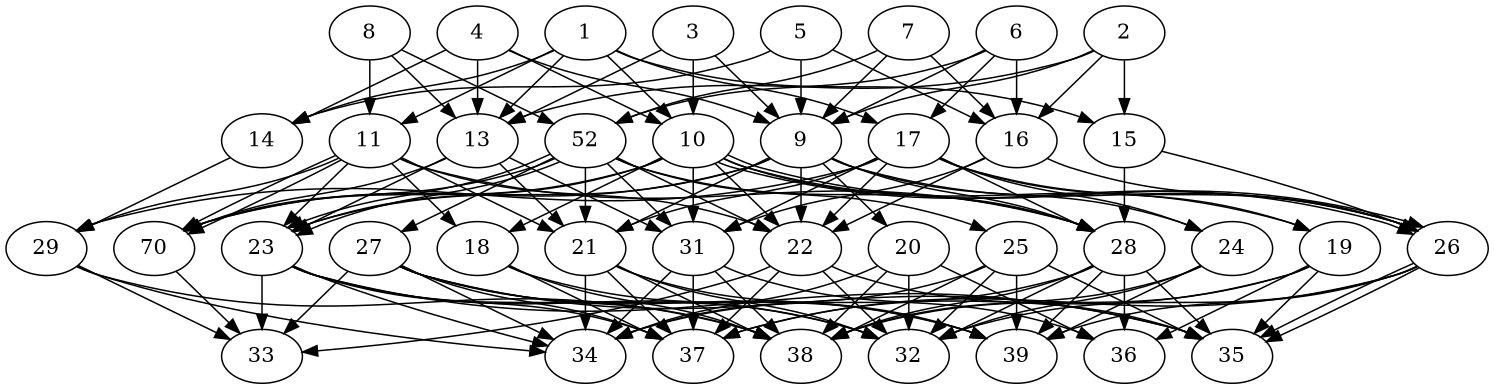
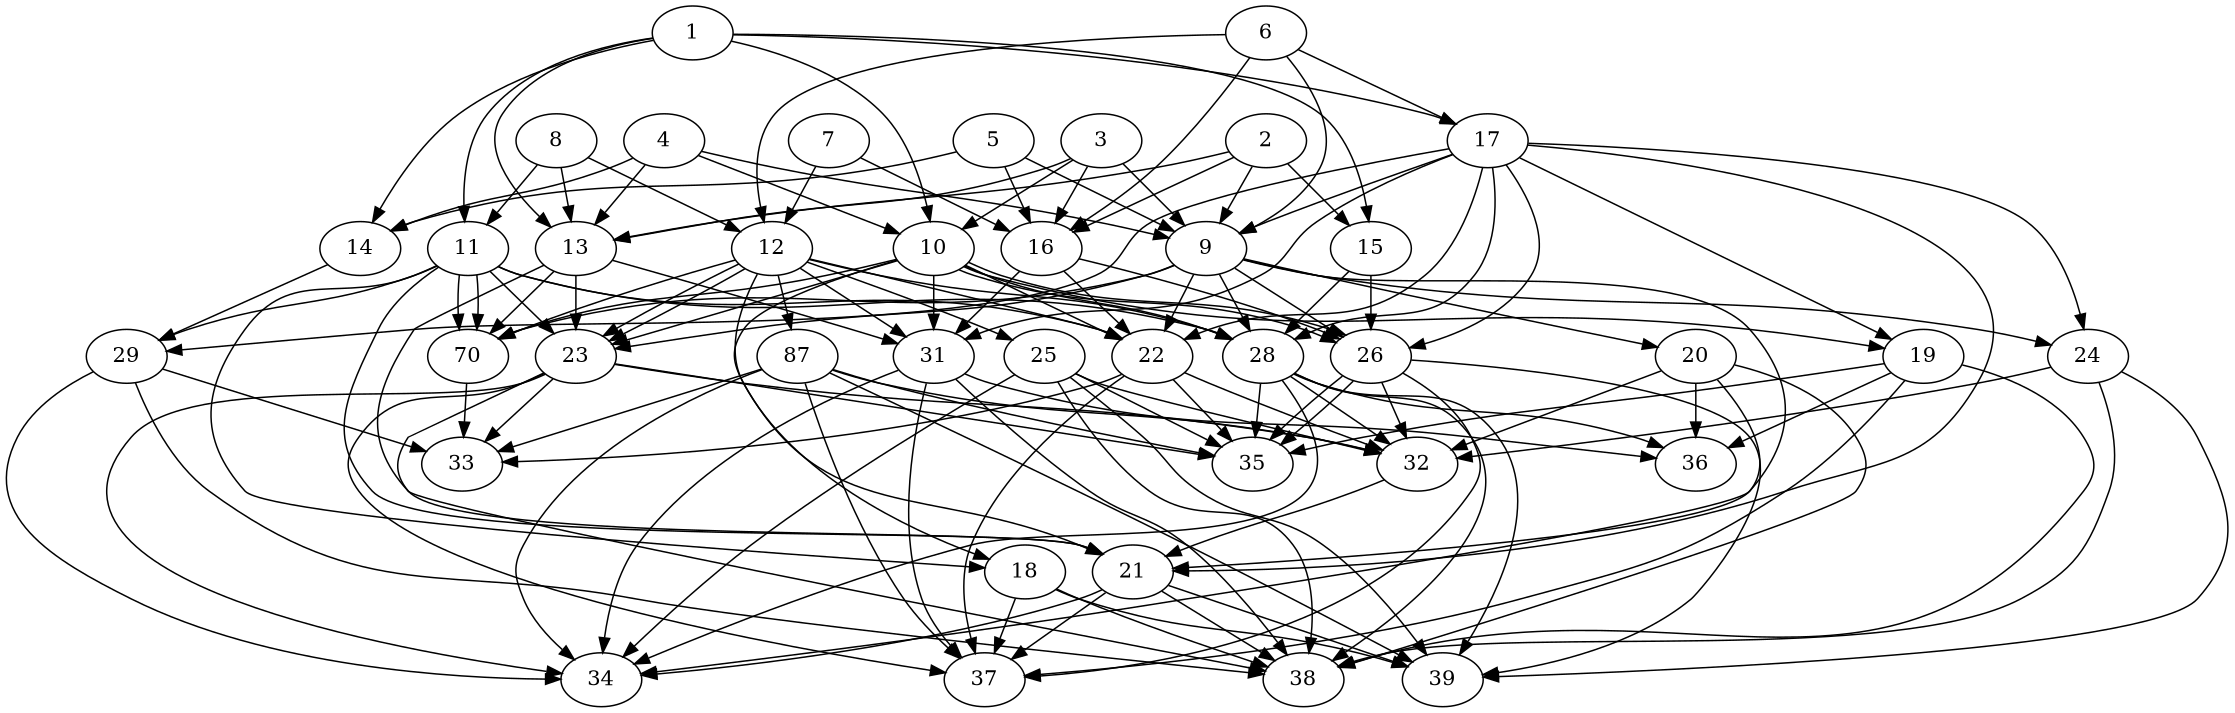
(860, 81) -> (1348, 191)
(585, 141) -> (772, 249)
none -> (1073, 192)
(370, 249) -> (797, 356)
(740, 301) -> (1293, 513)
